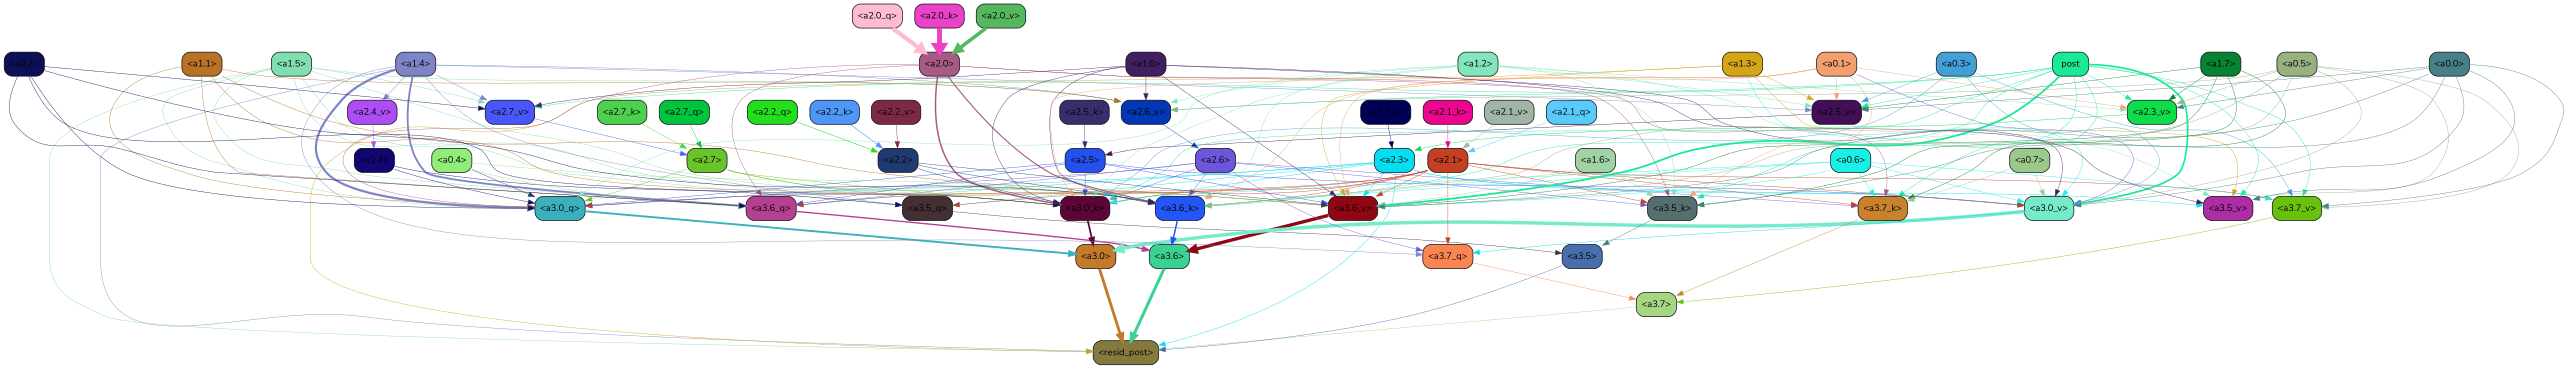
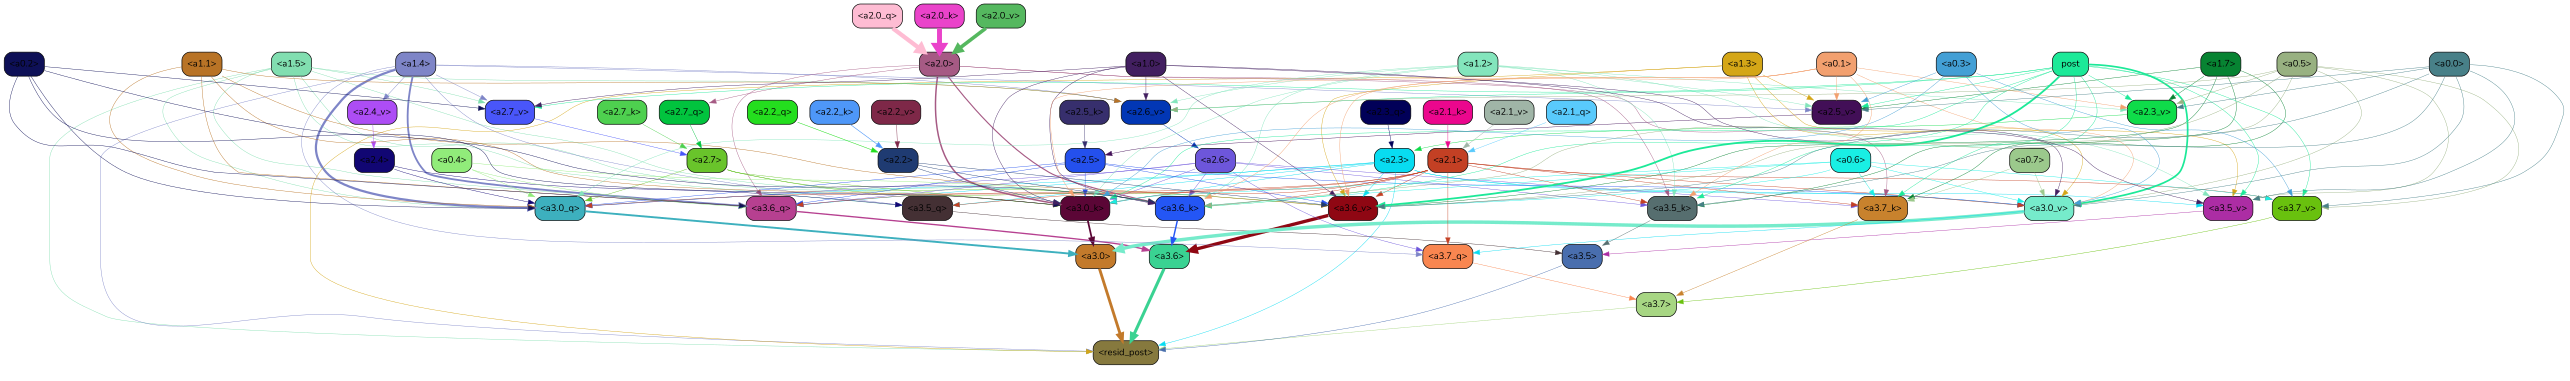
(1960, 116) -> (1960, 116)
(1926, 131) -> (1926, 131)
(343, 160) -> (817, 81)
(1596, 160) -> none
(500, 182) -> (500, 182)
none -> (1906, 233)
